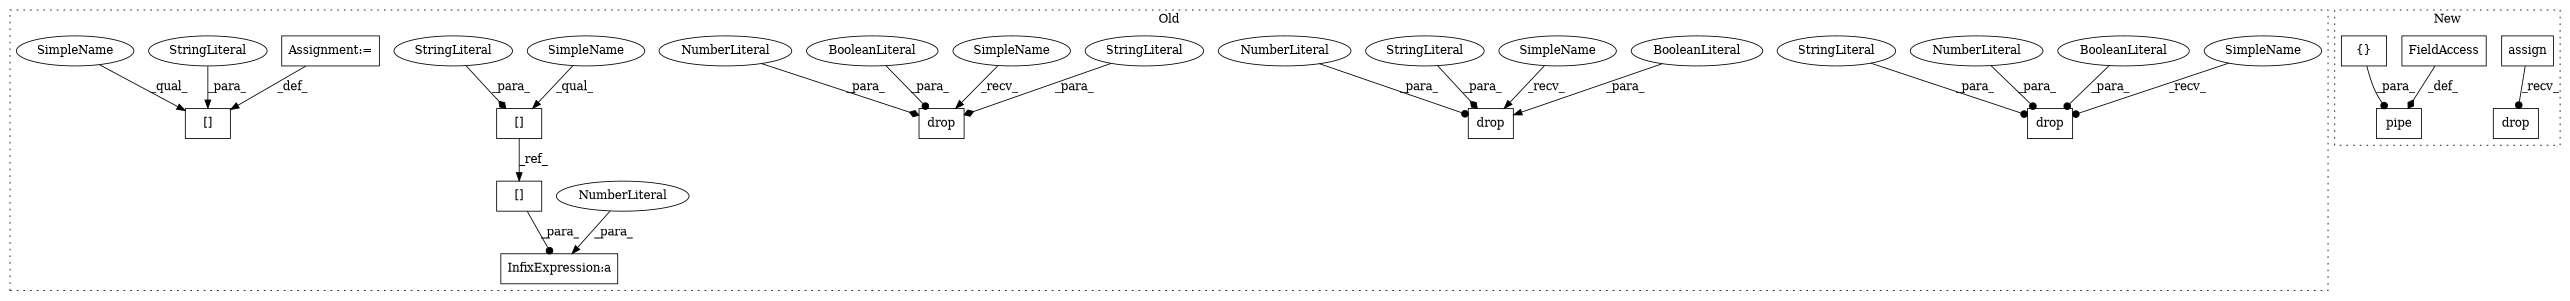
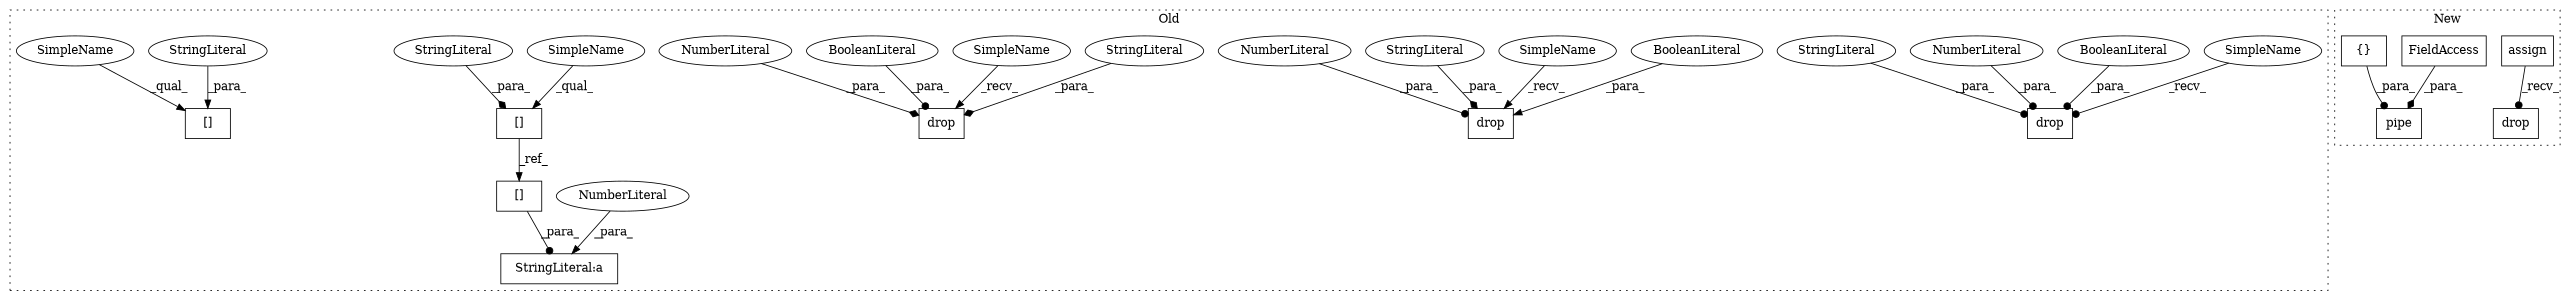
(331, 51) -> none
(2443, 87) -> (2443, 87)
(559, 269) -> (559, 269)
